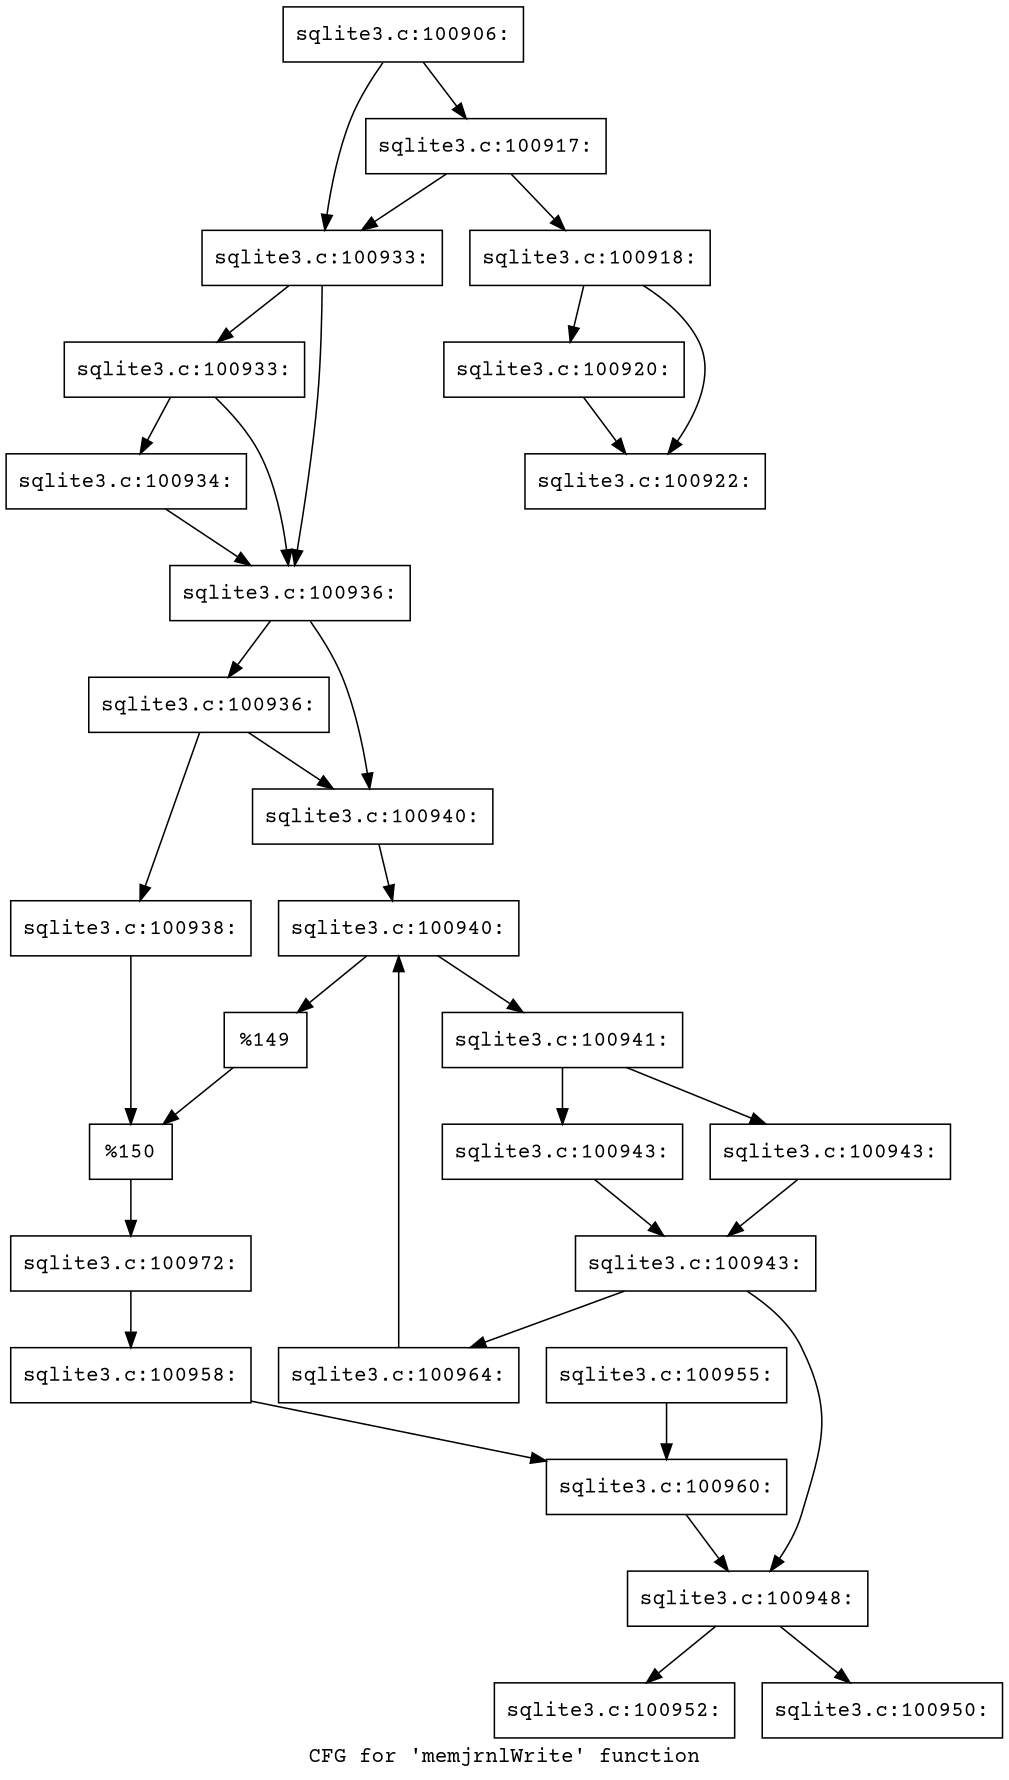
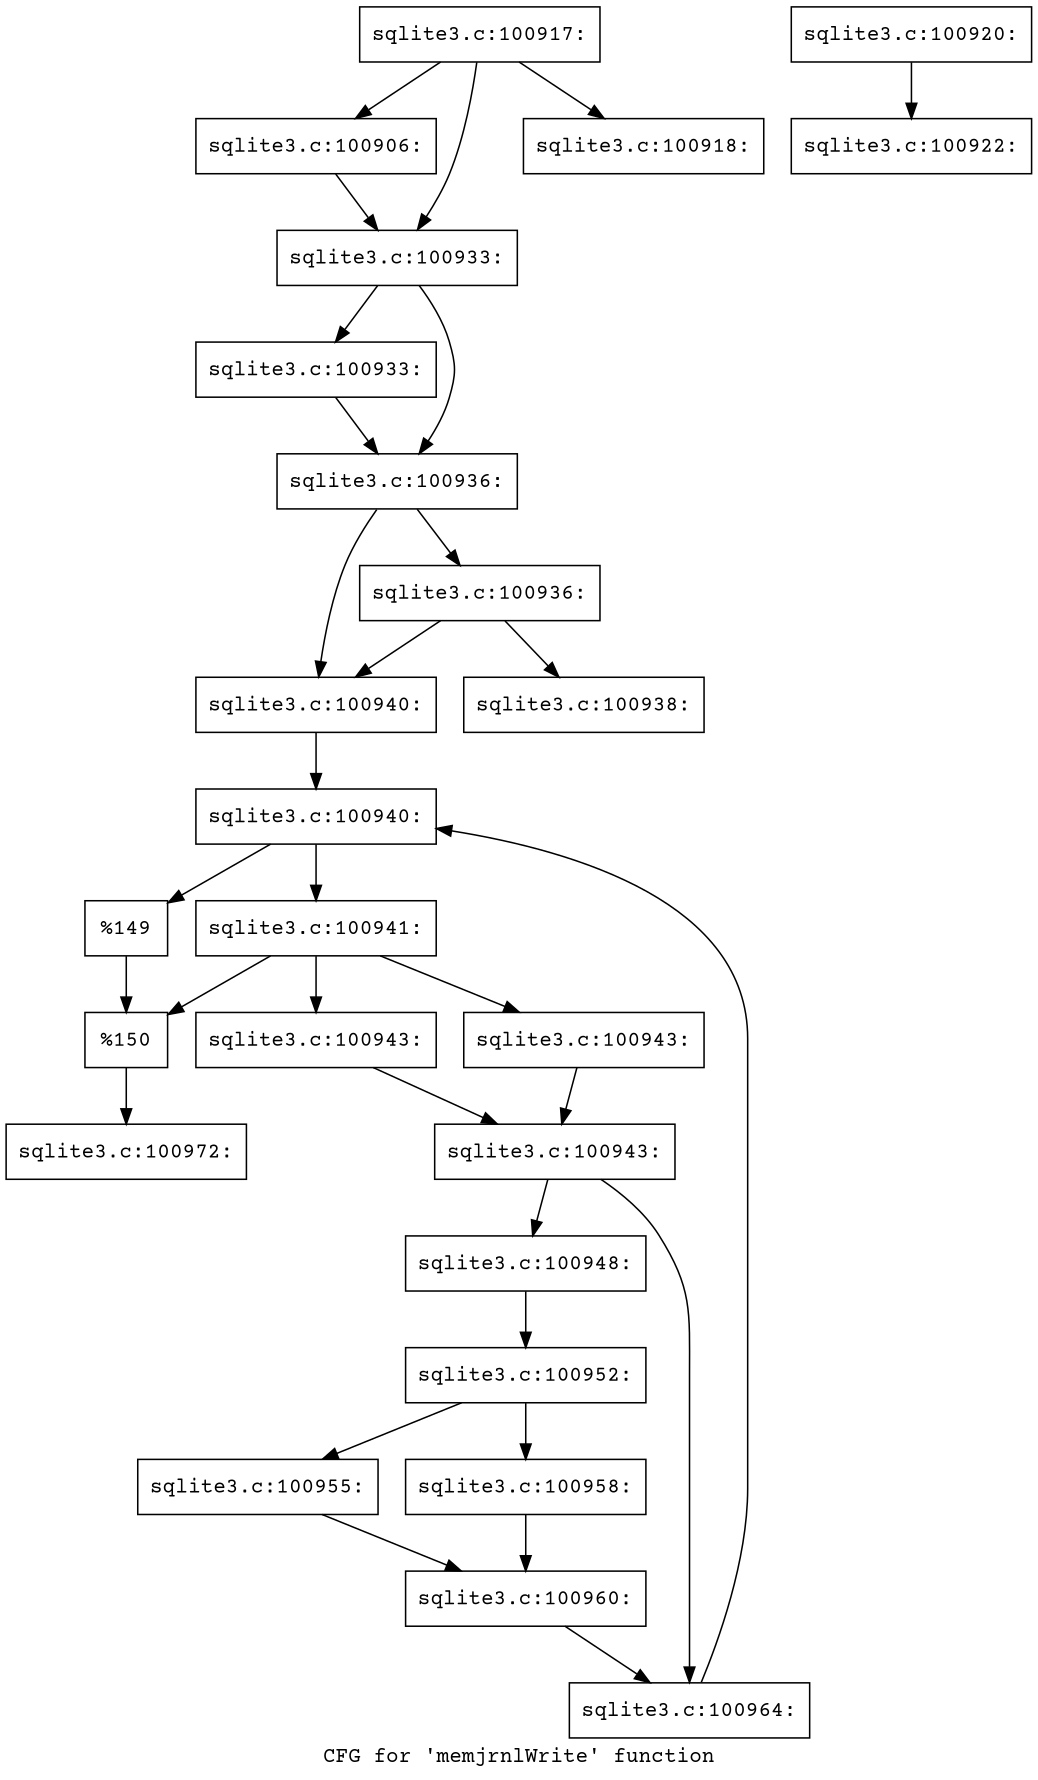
(440, 84) -> (405, 86)
(579, 306) -> none
(703, 354) -> none
(126, 481) -> none
(131, 1032) -> (226, 981)
(131, 1312) -> (526, 1424)
none -> (399, 1428)
(702, 1537) -> (601, 1650)
(882, 1710) -> none
